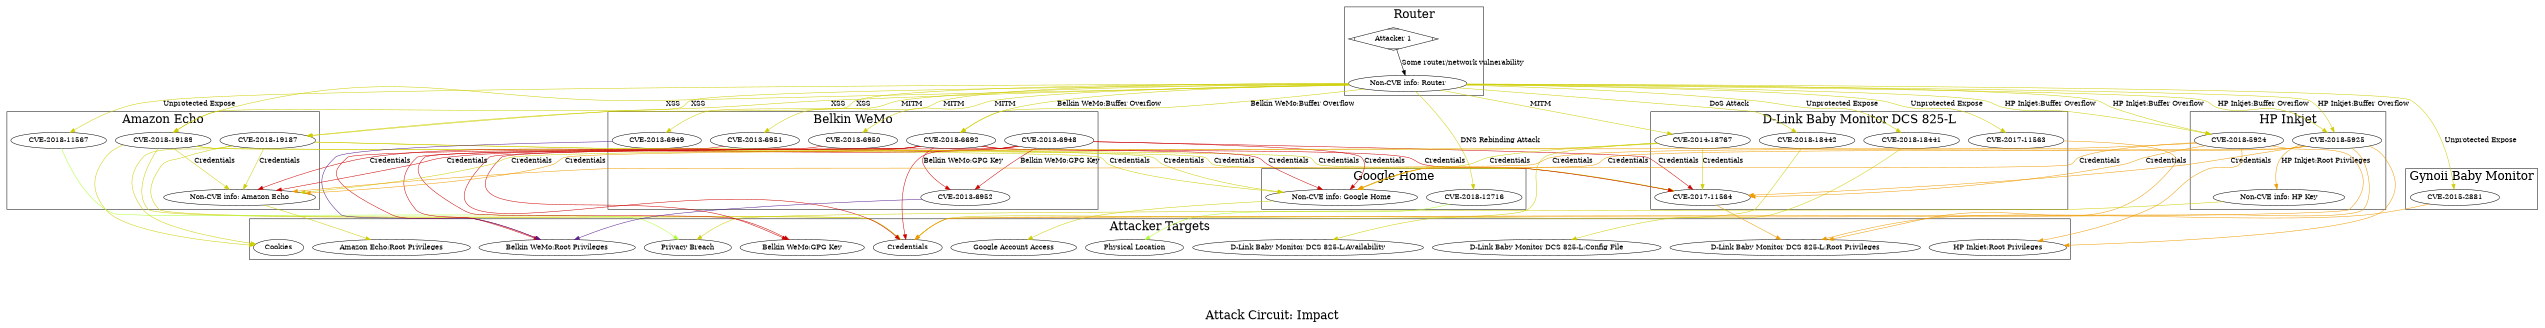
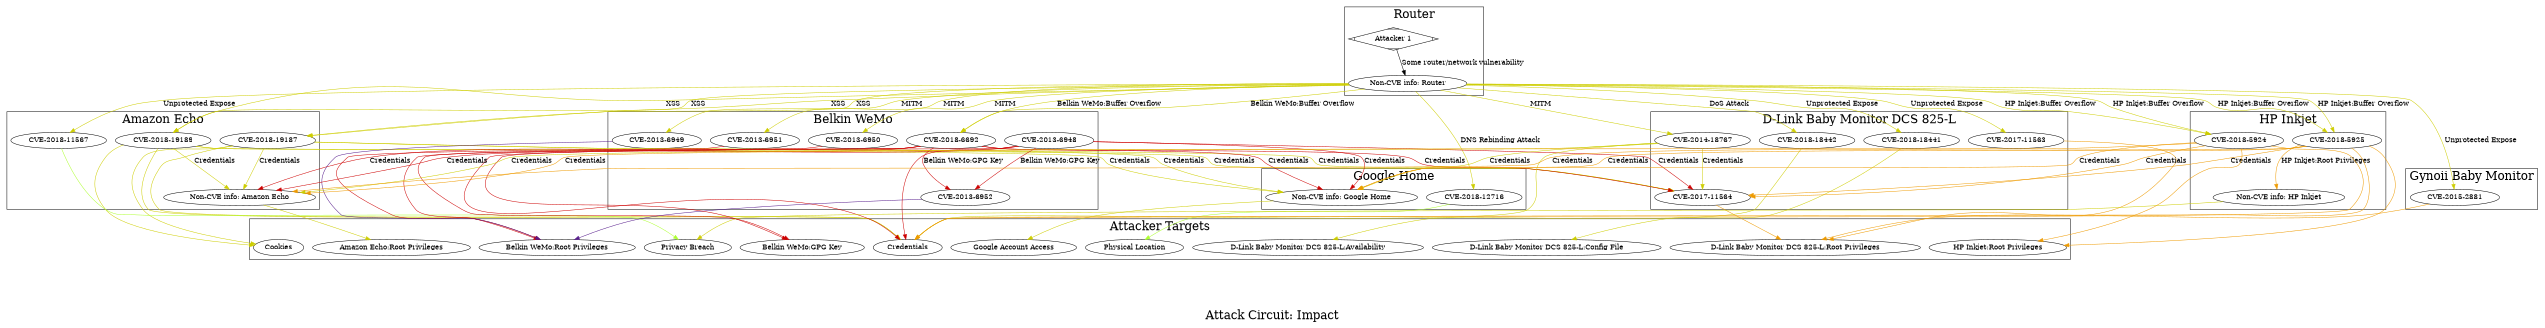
(2279, 197) -> (2279, 197)
